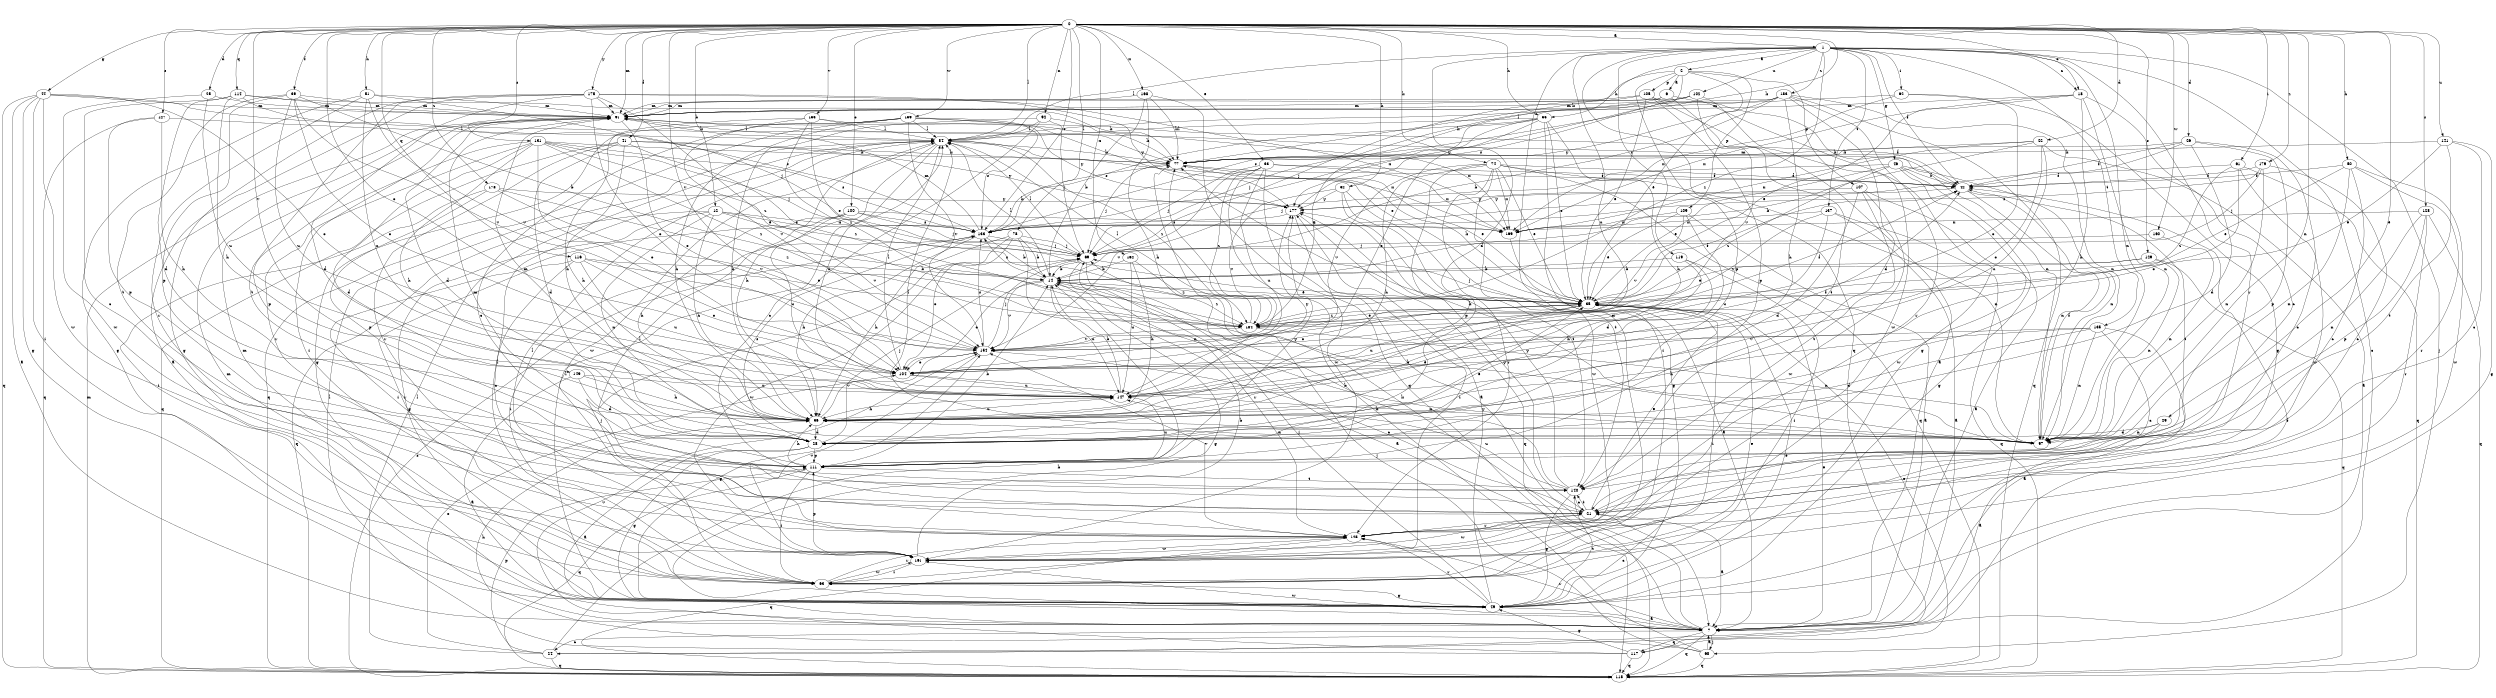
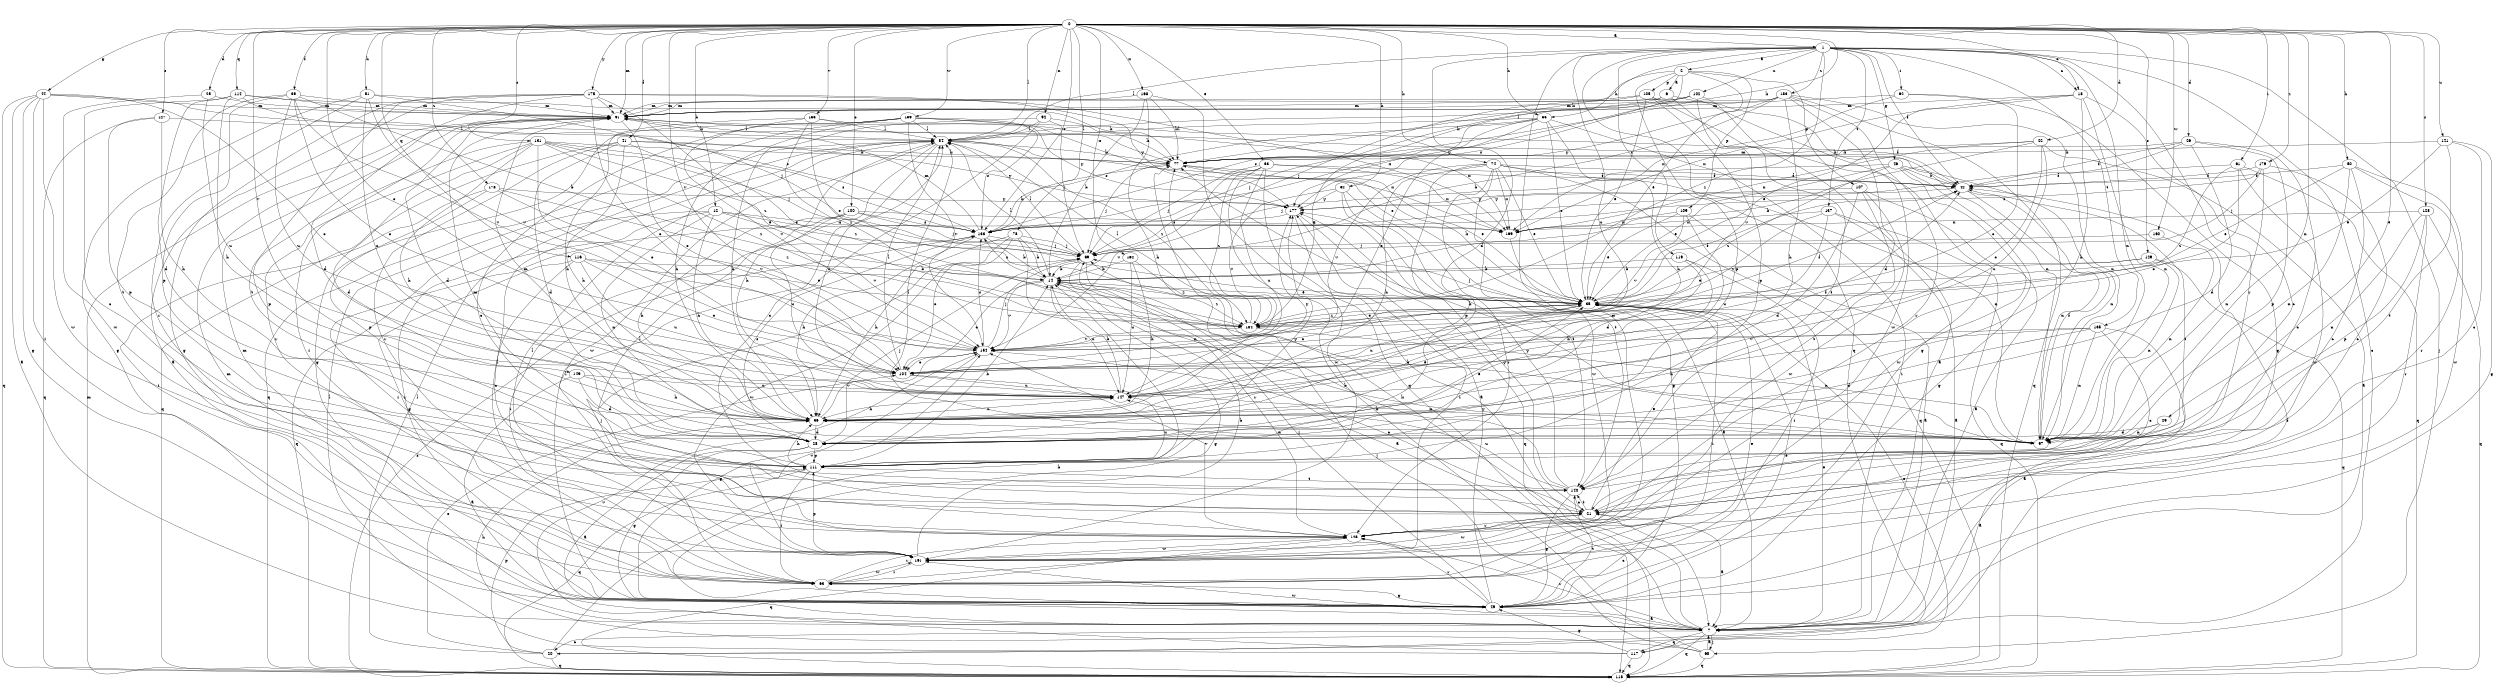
(1509, 567) -> (1897, 313)
(550, 654) -> (550, 654)
